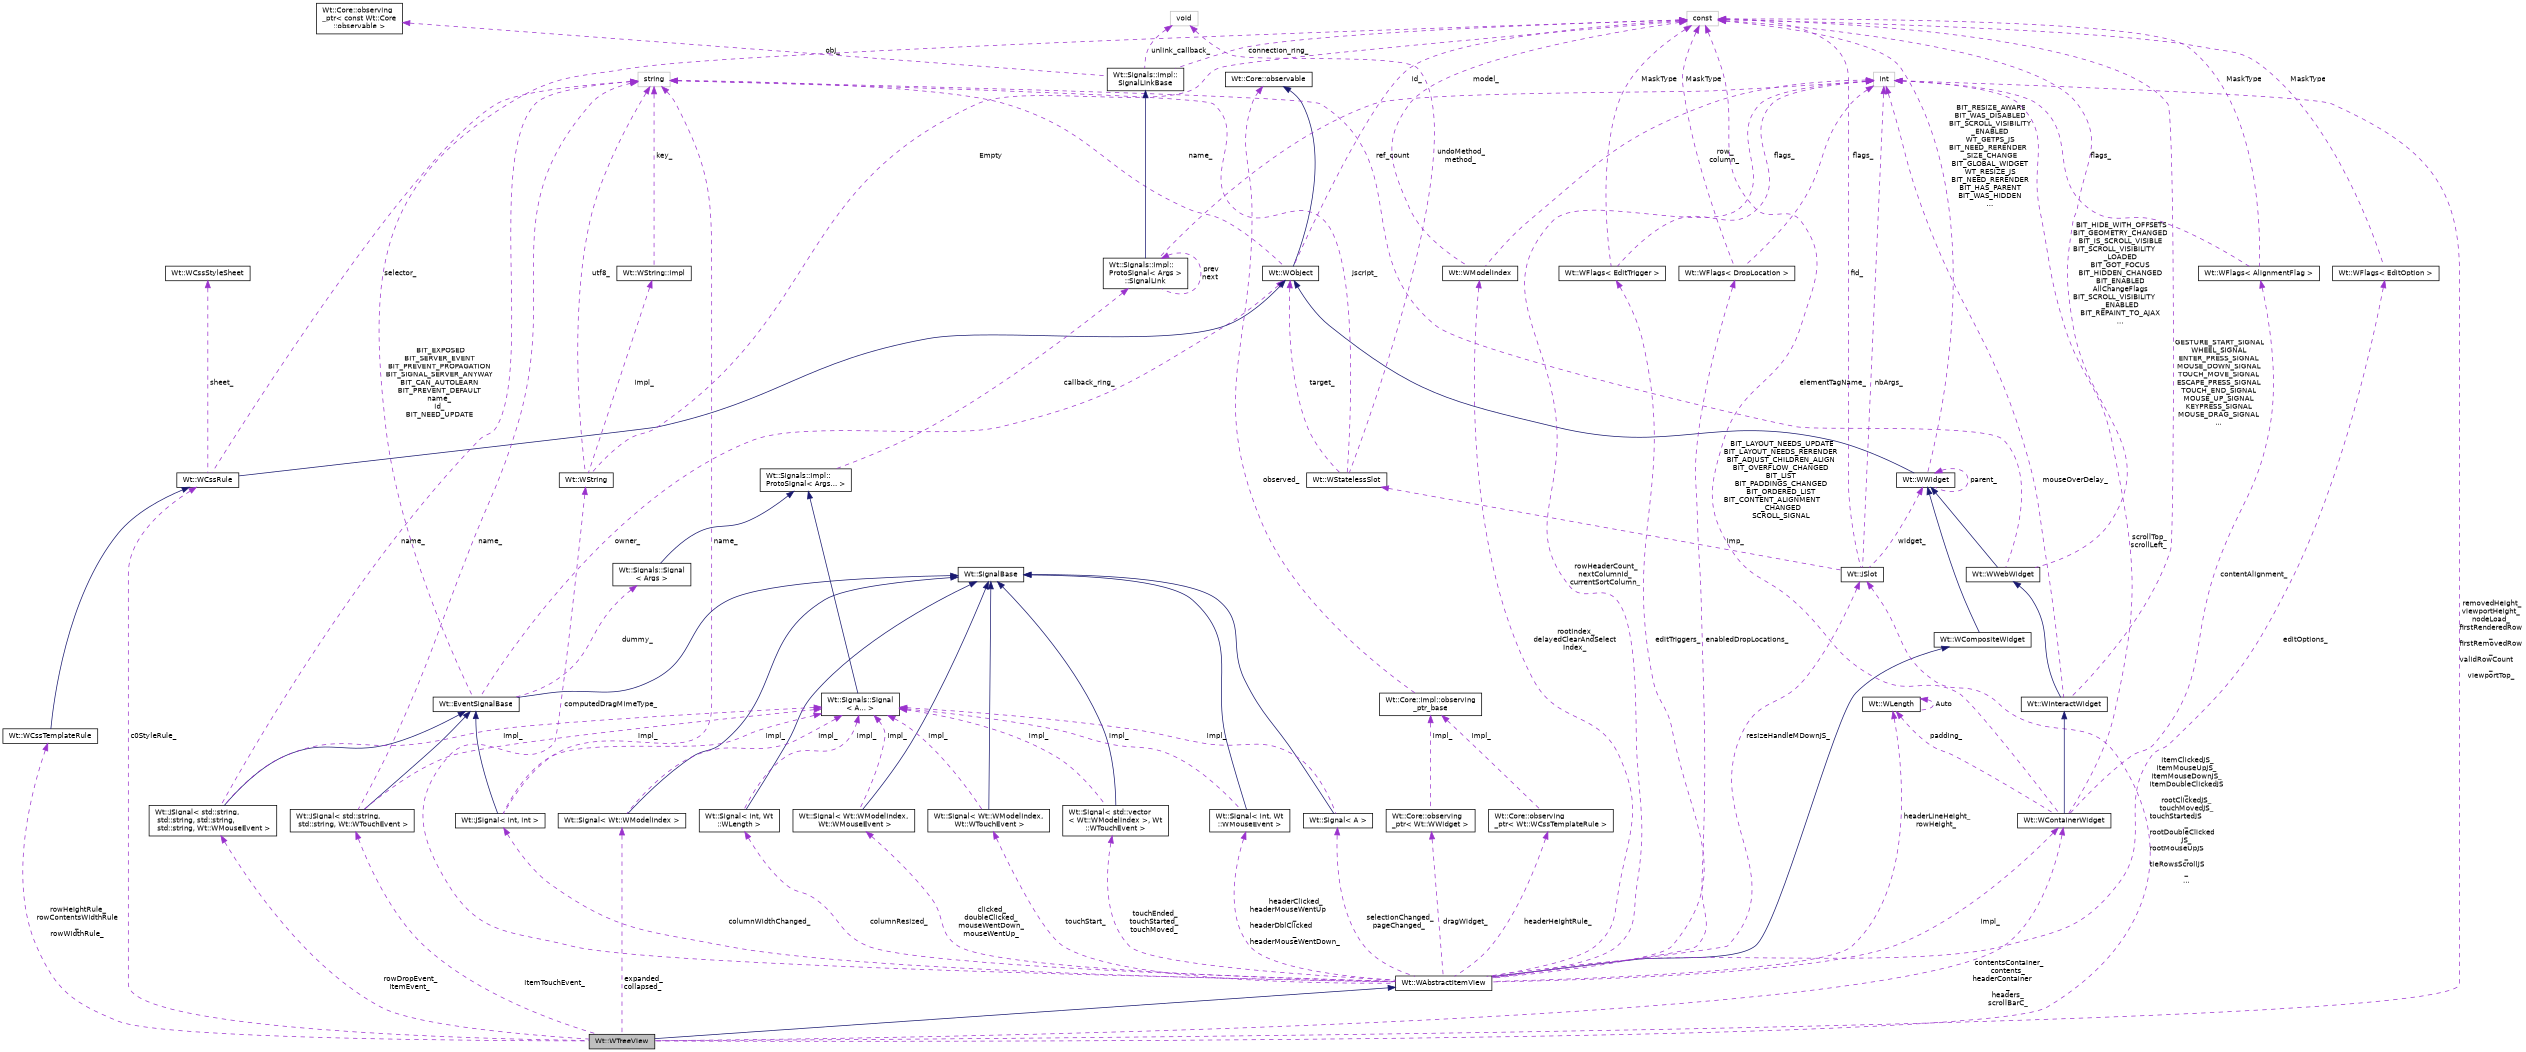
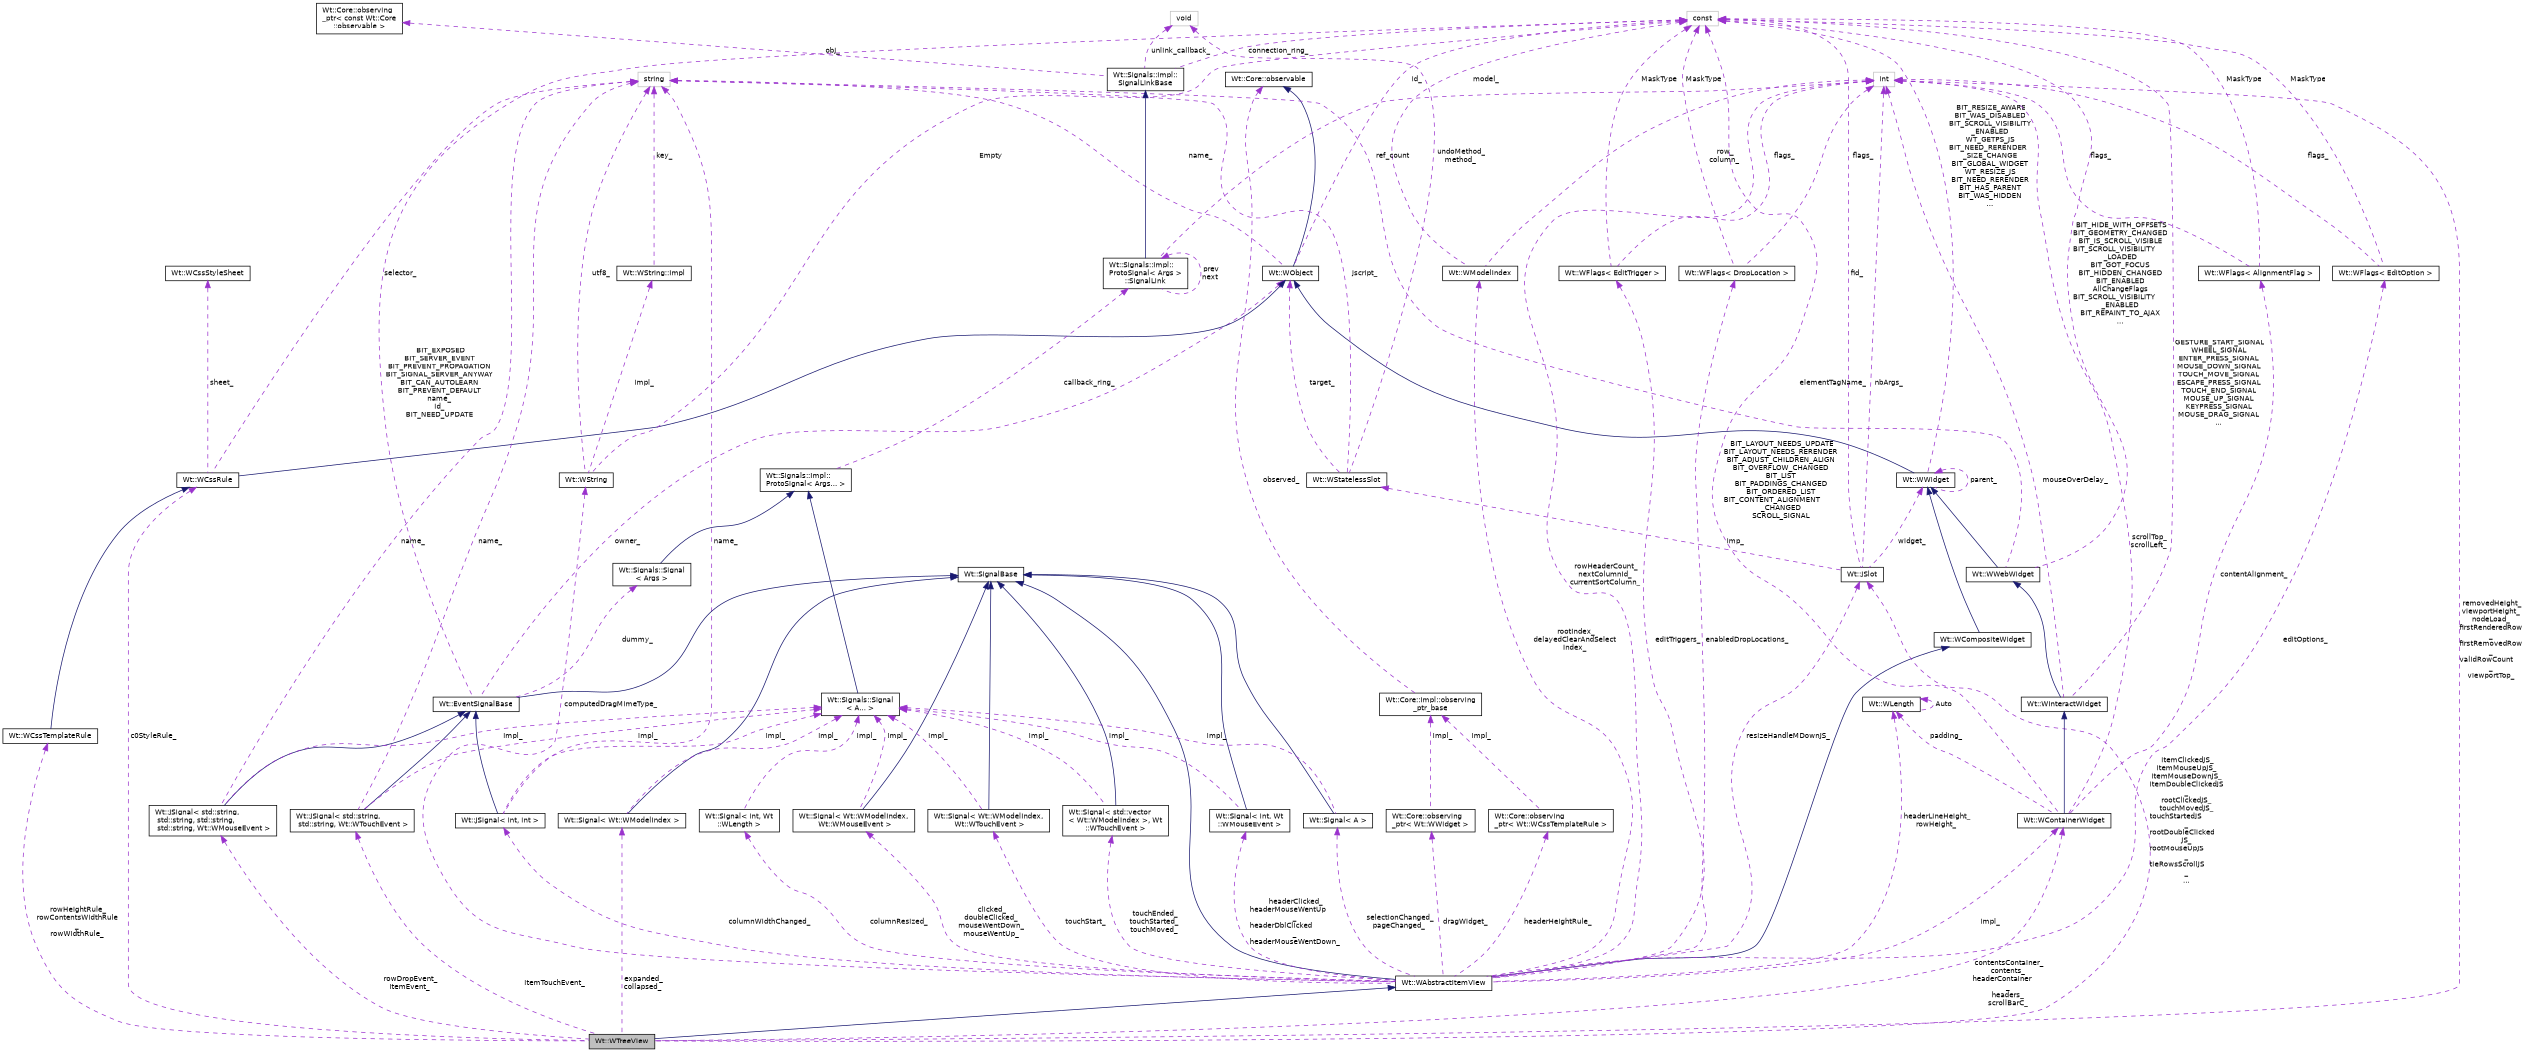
none -> (2161, 121)
(834, 673) -> (1191, 820)
